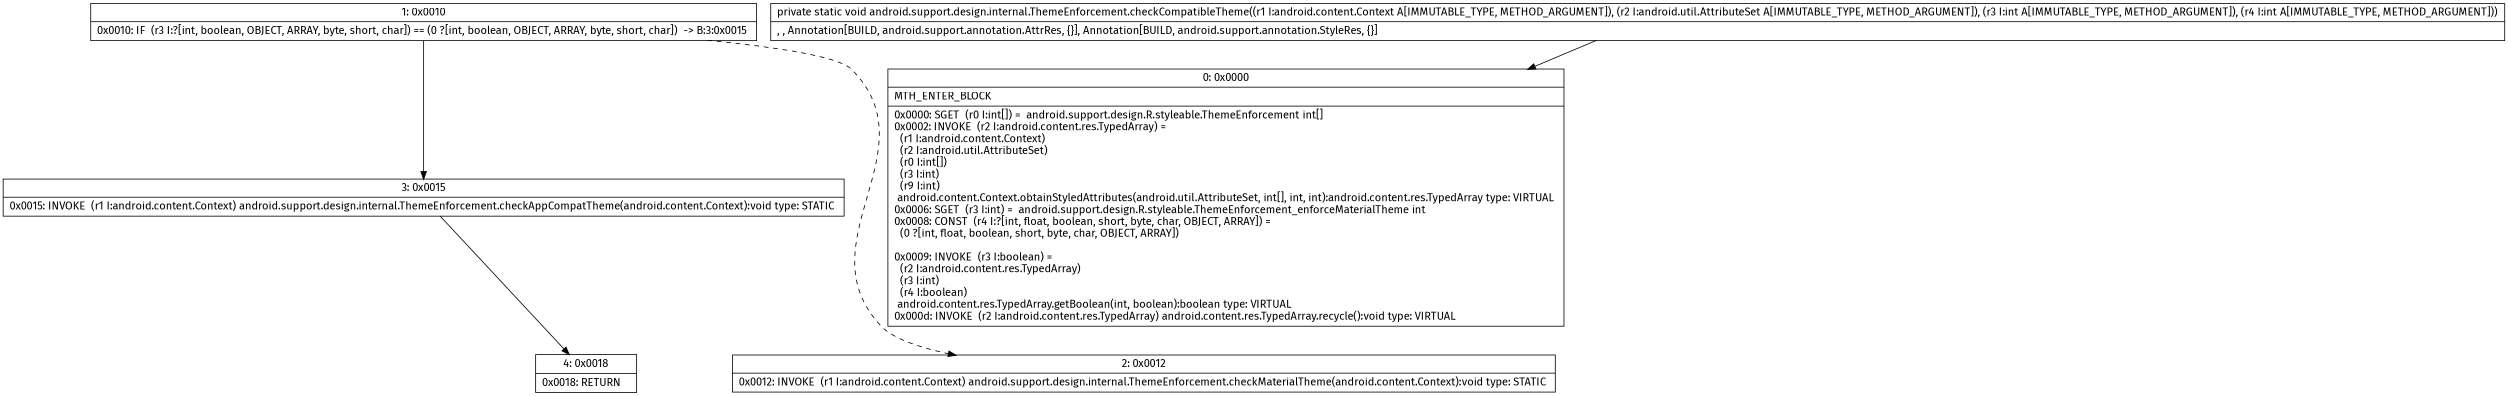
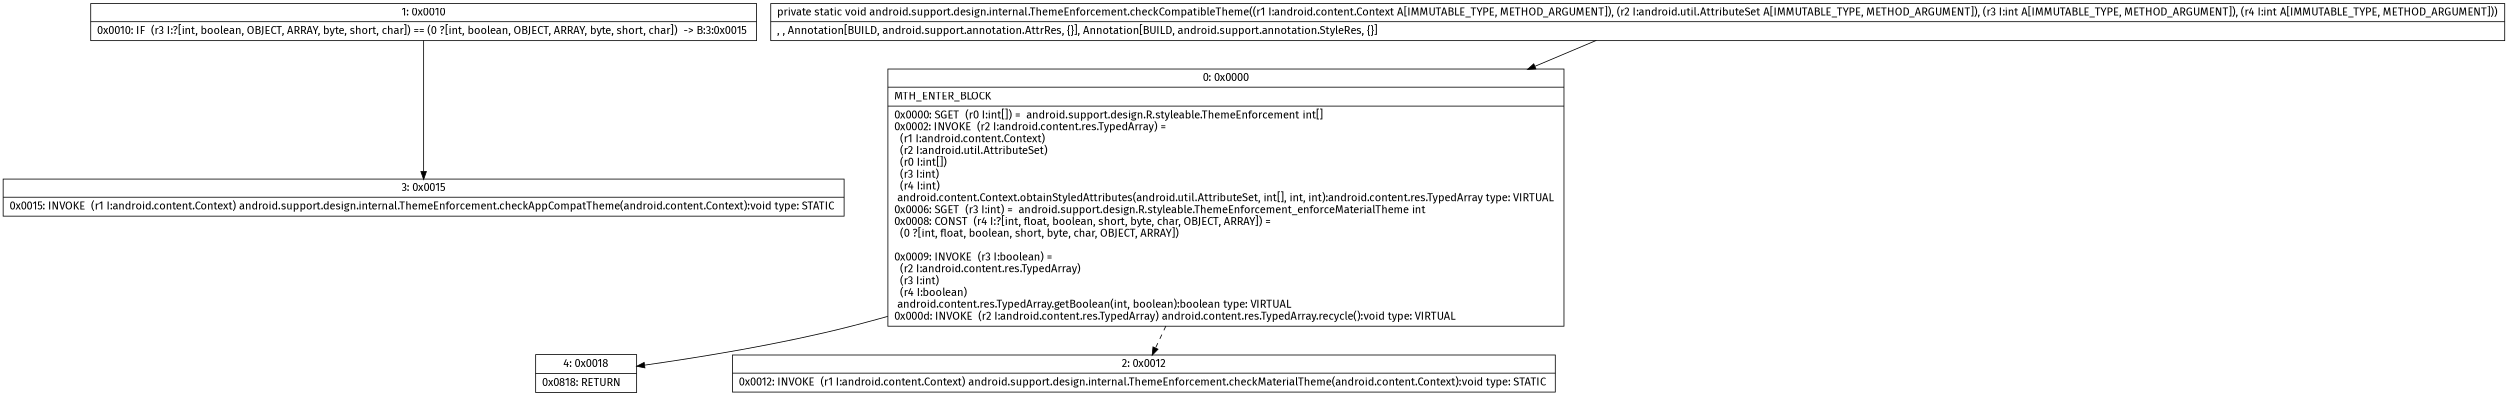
(876, 161) -> (1161, 337)
(917, 186) -> (917, 186)
(502, 283) -> (767, 345)
(586, 383) -> (586, 383)
